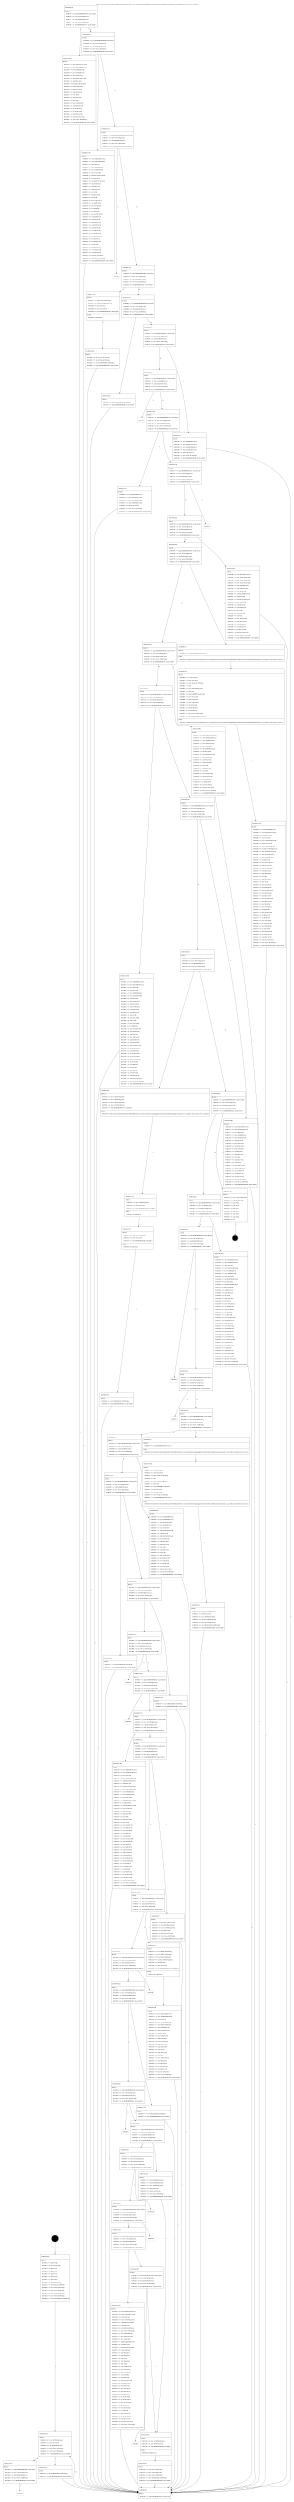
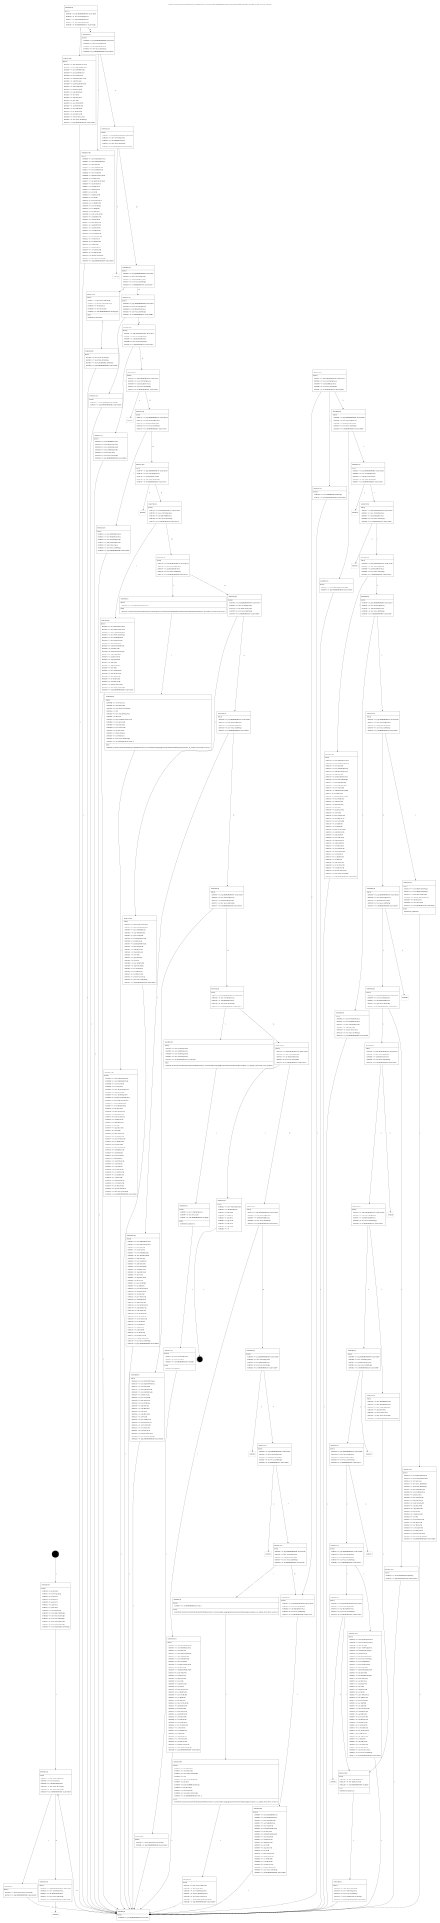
(123, 1464) -> (311, 992)
